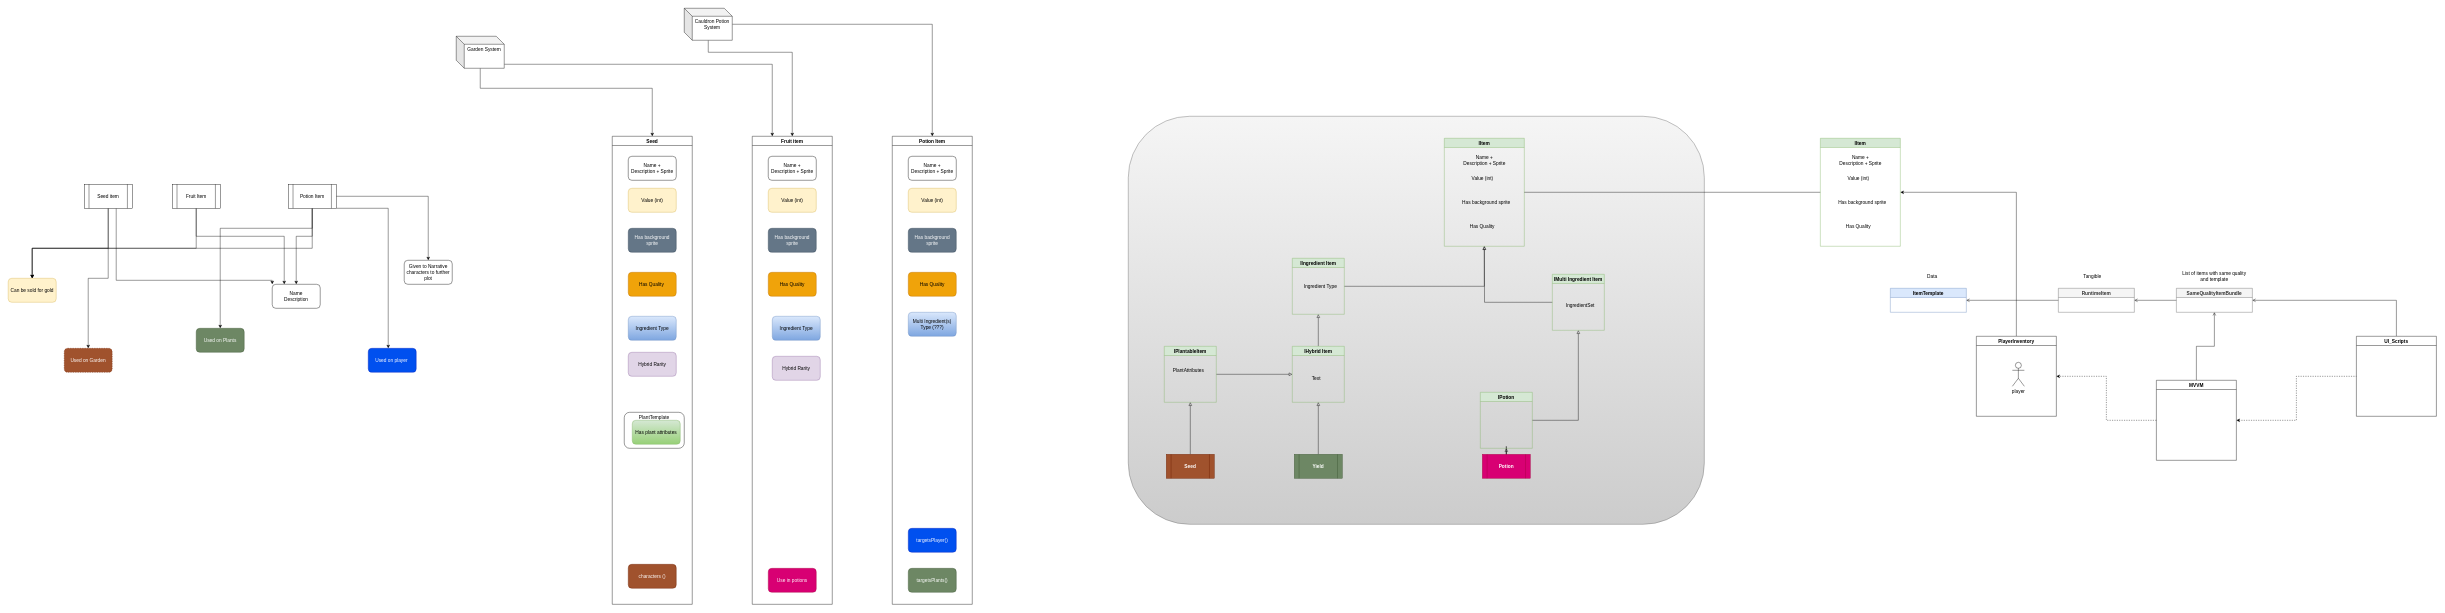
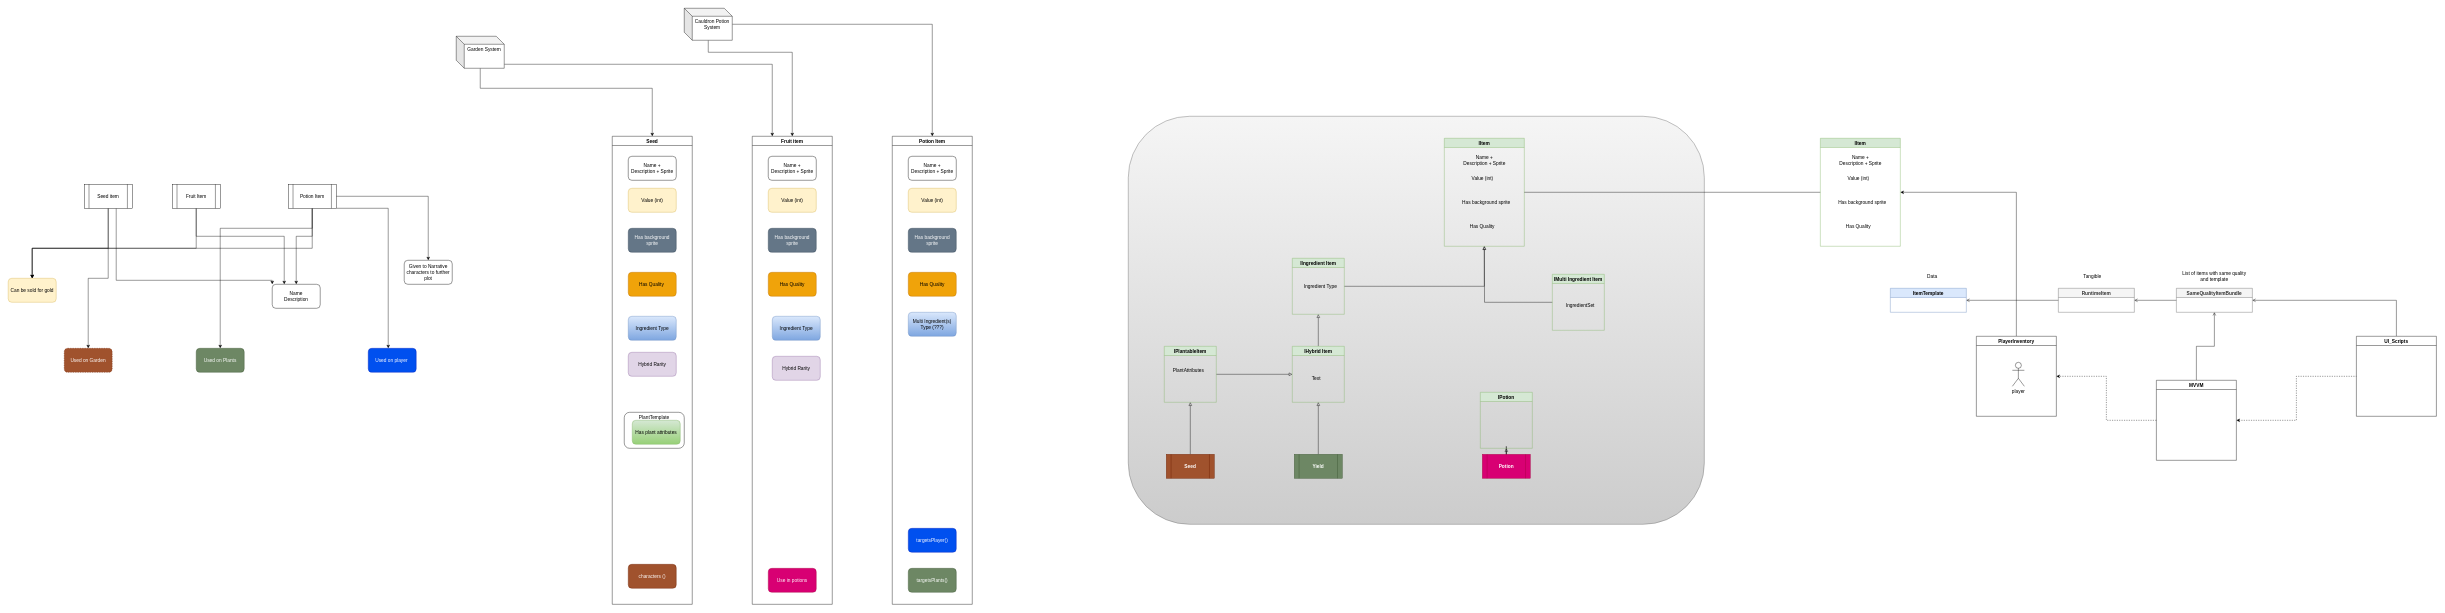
(220, 340) -> (220, 360)
(1578, 399) -> none
